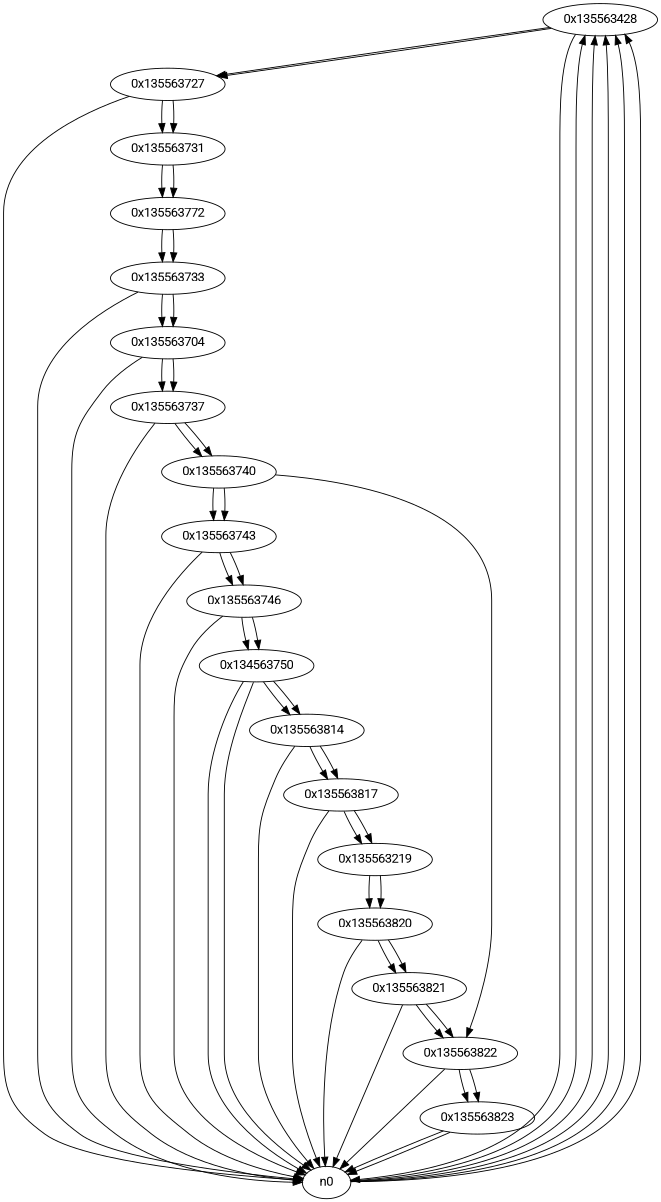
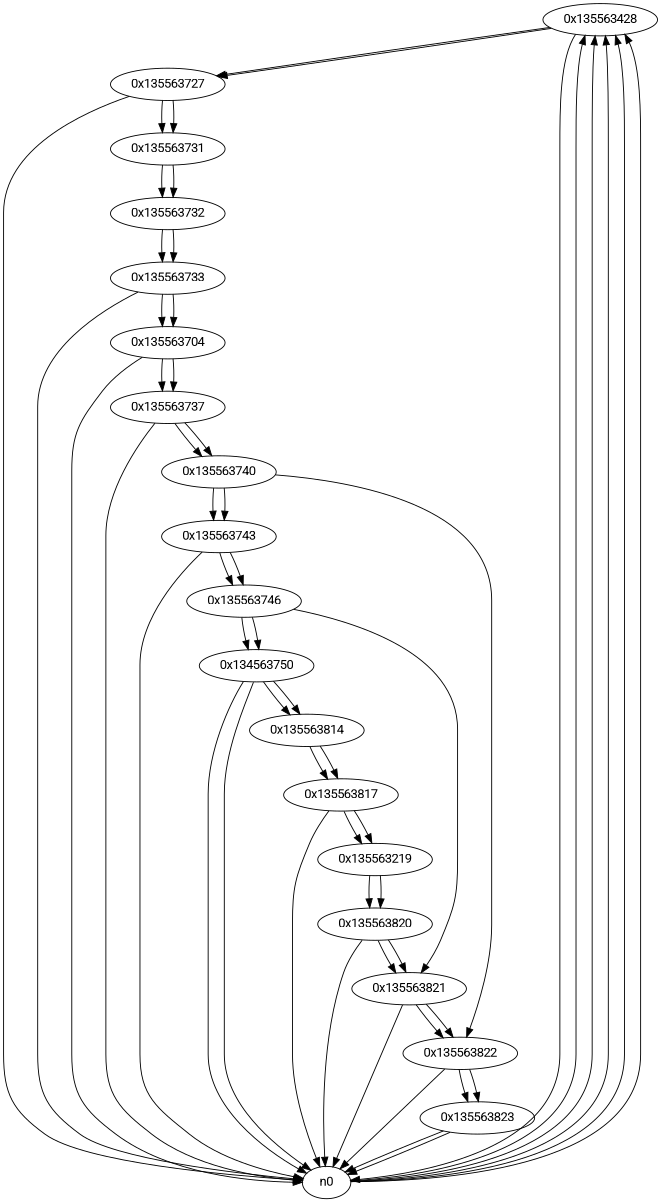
(168, 214) -> (168, 214)
(174, 917) -> (458, 741)
(258, 956) -> none
